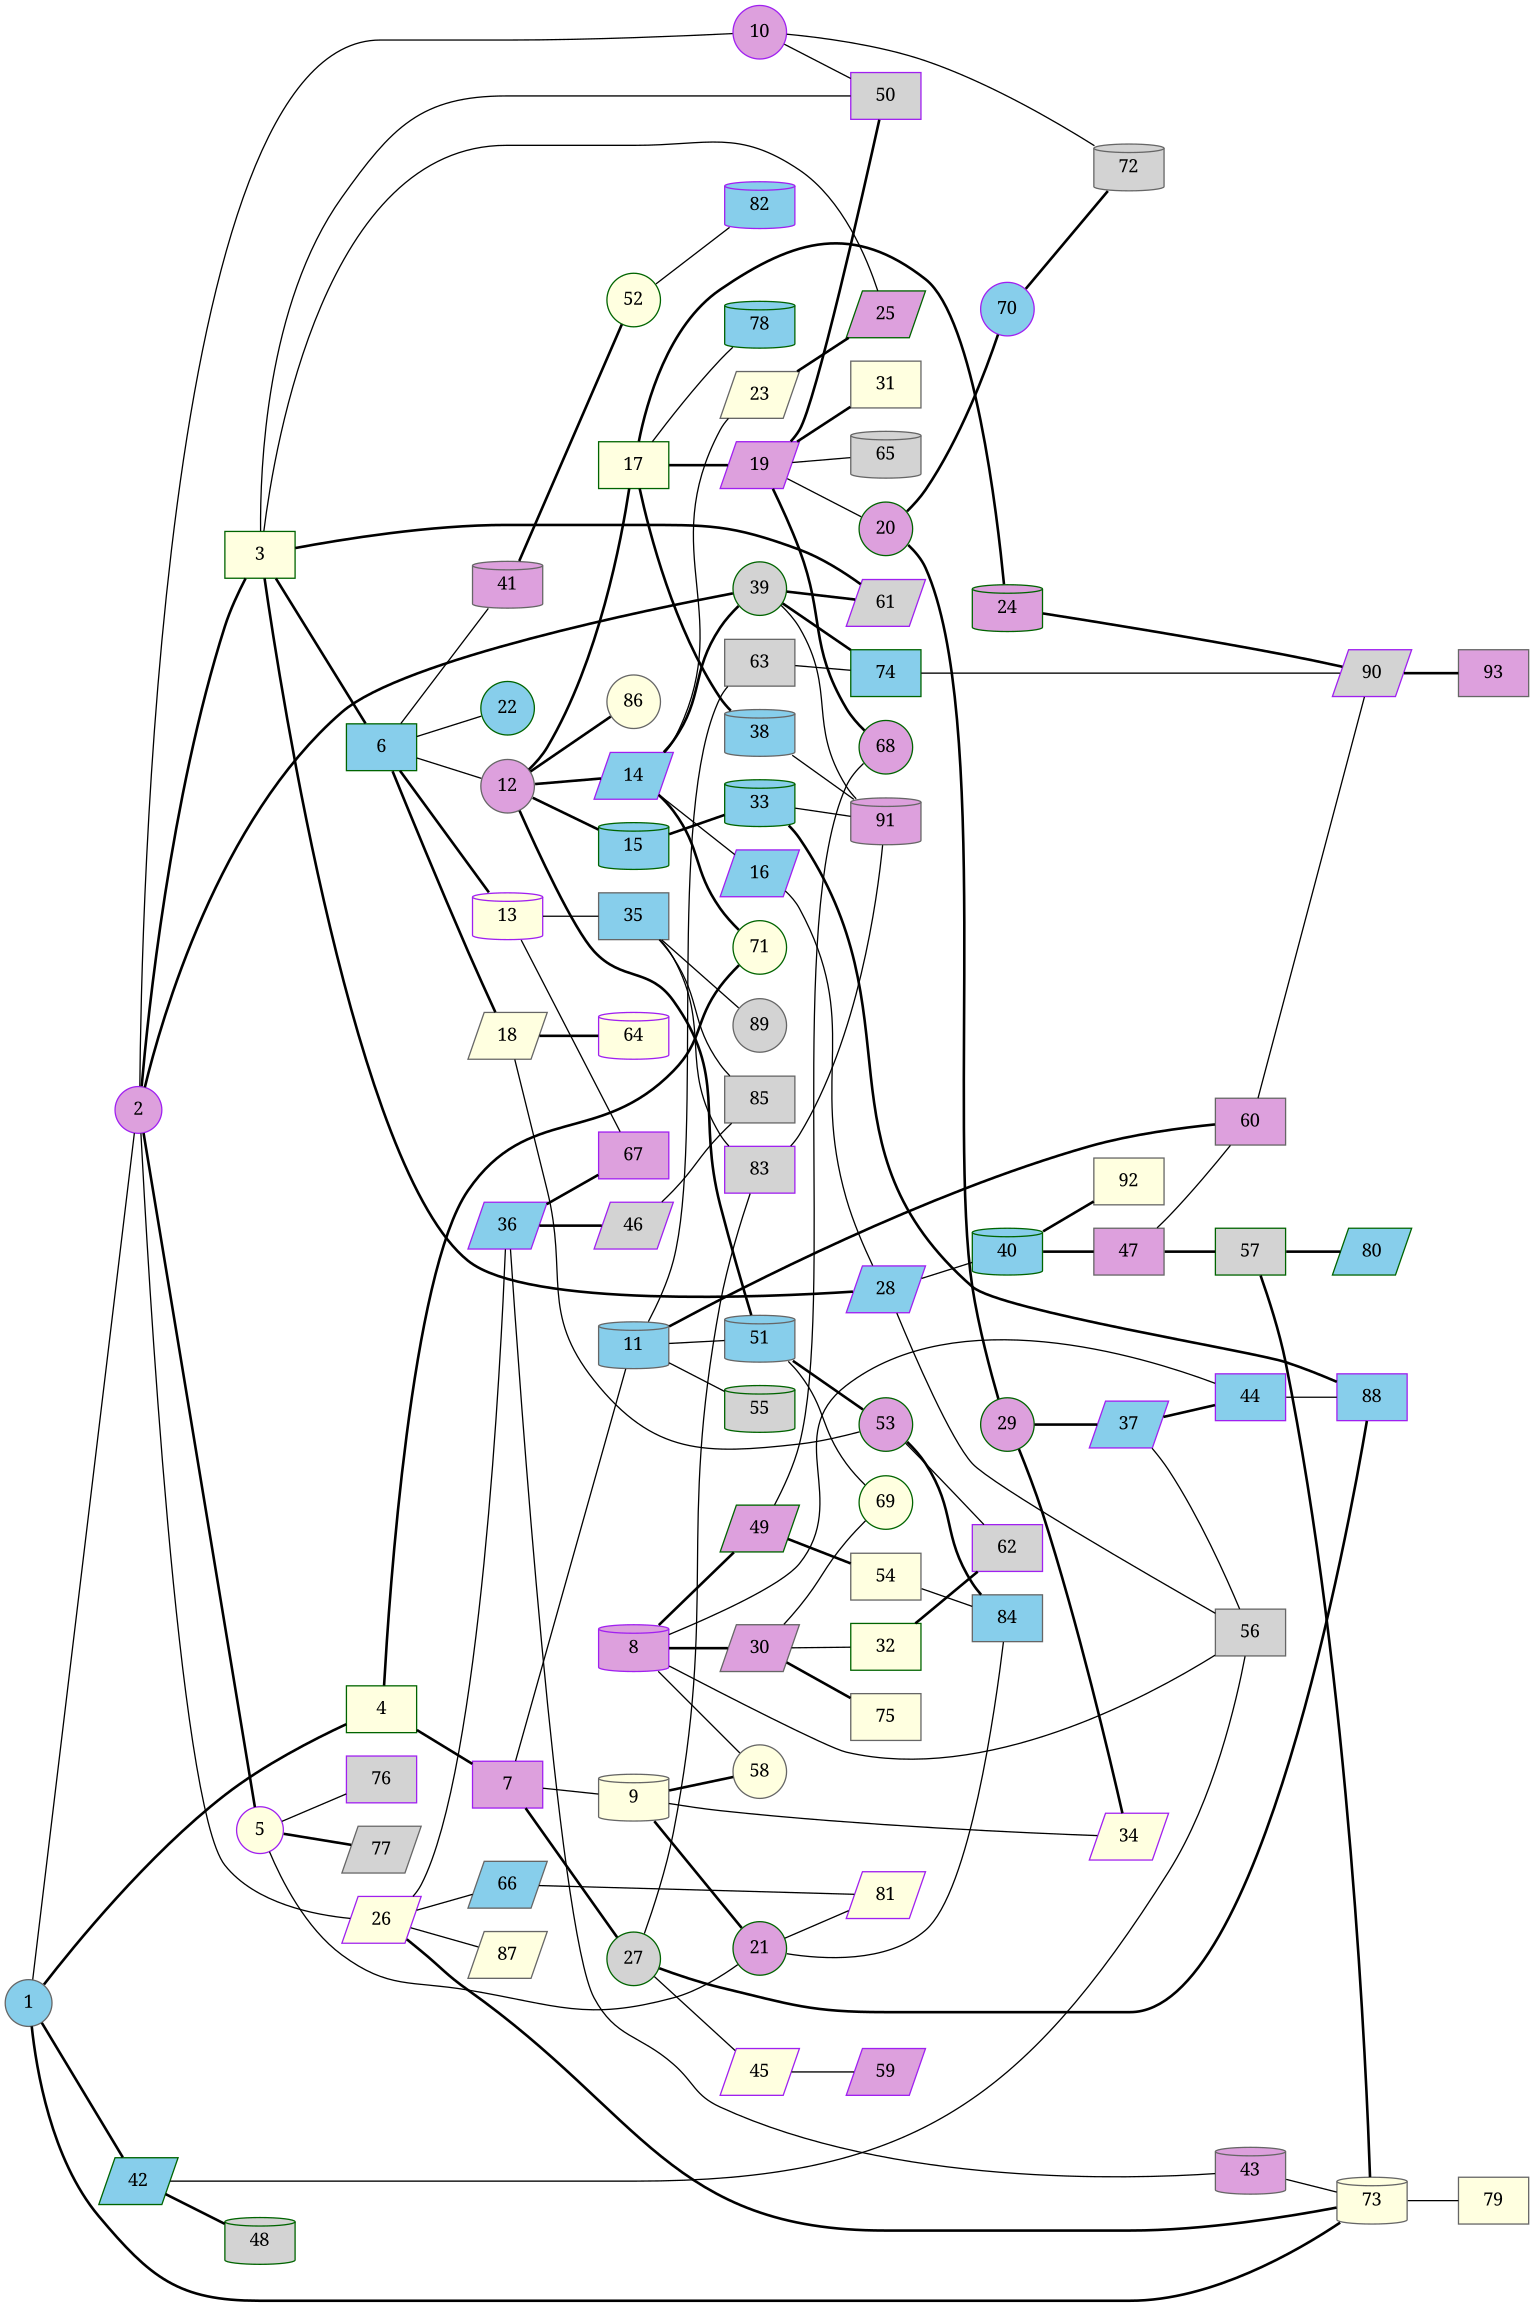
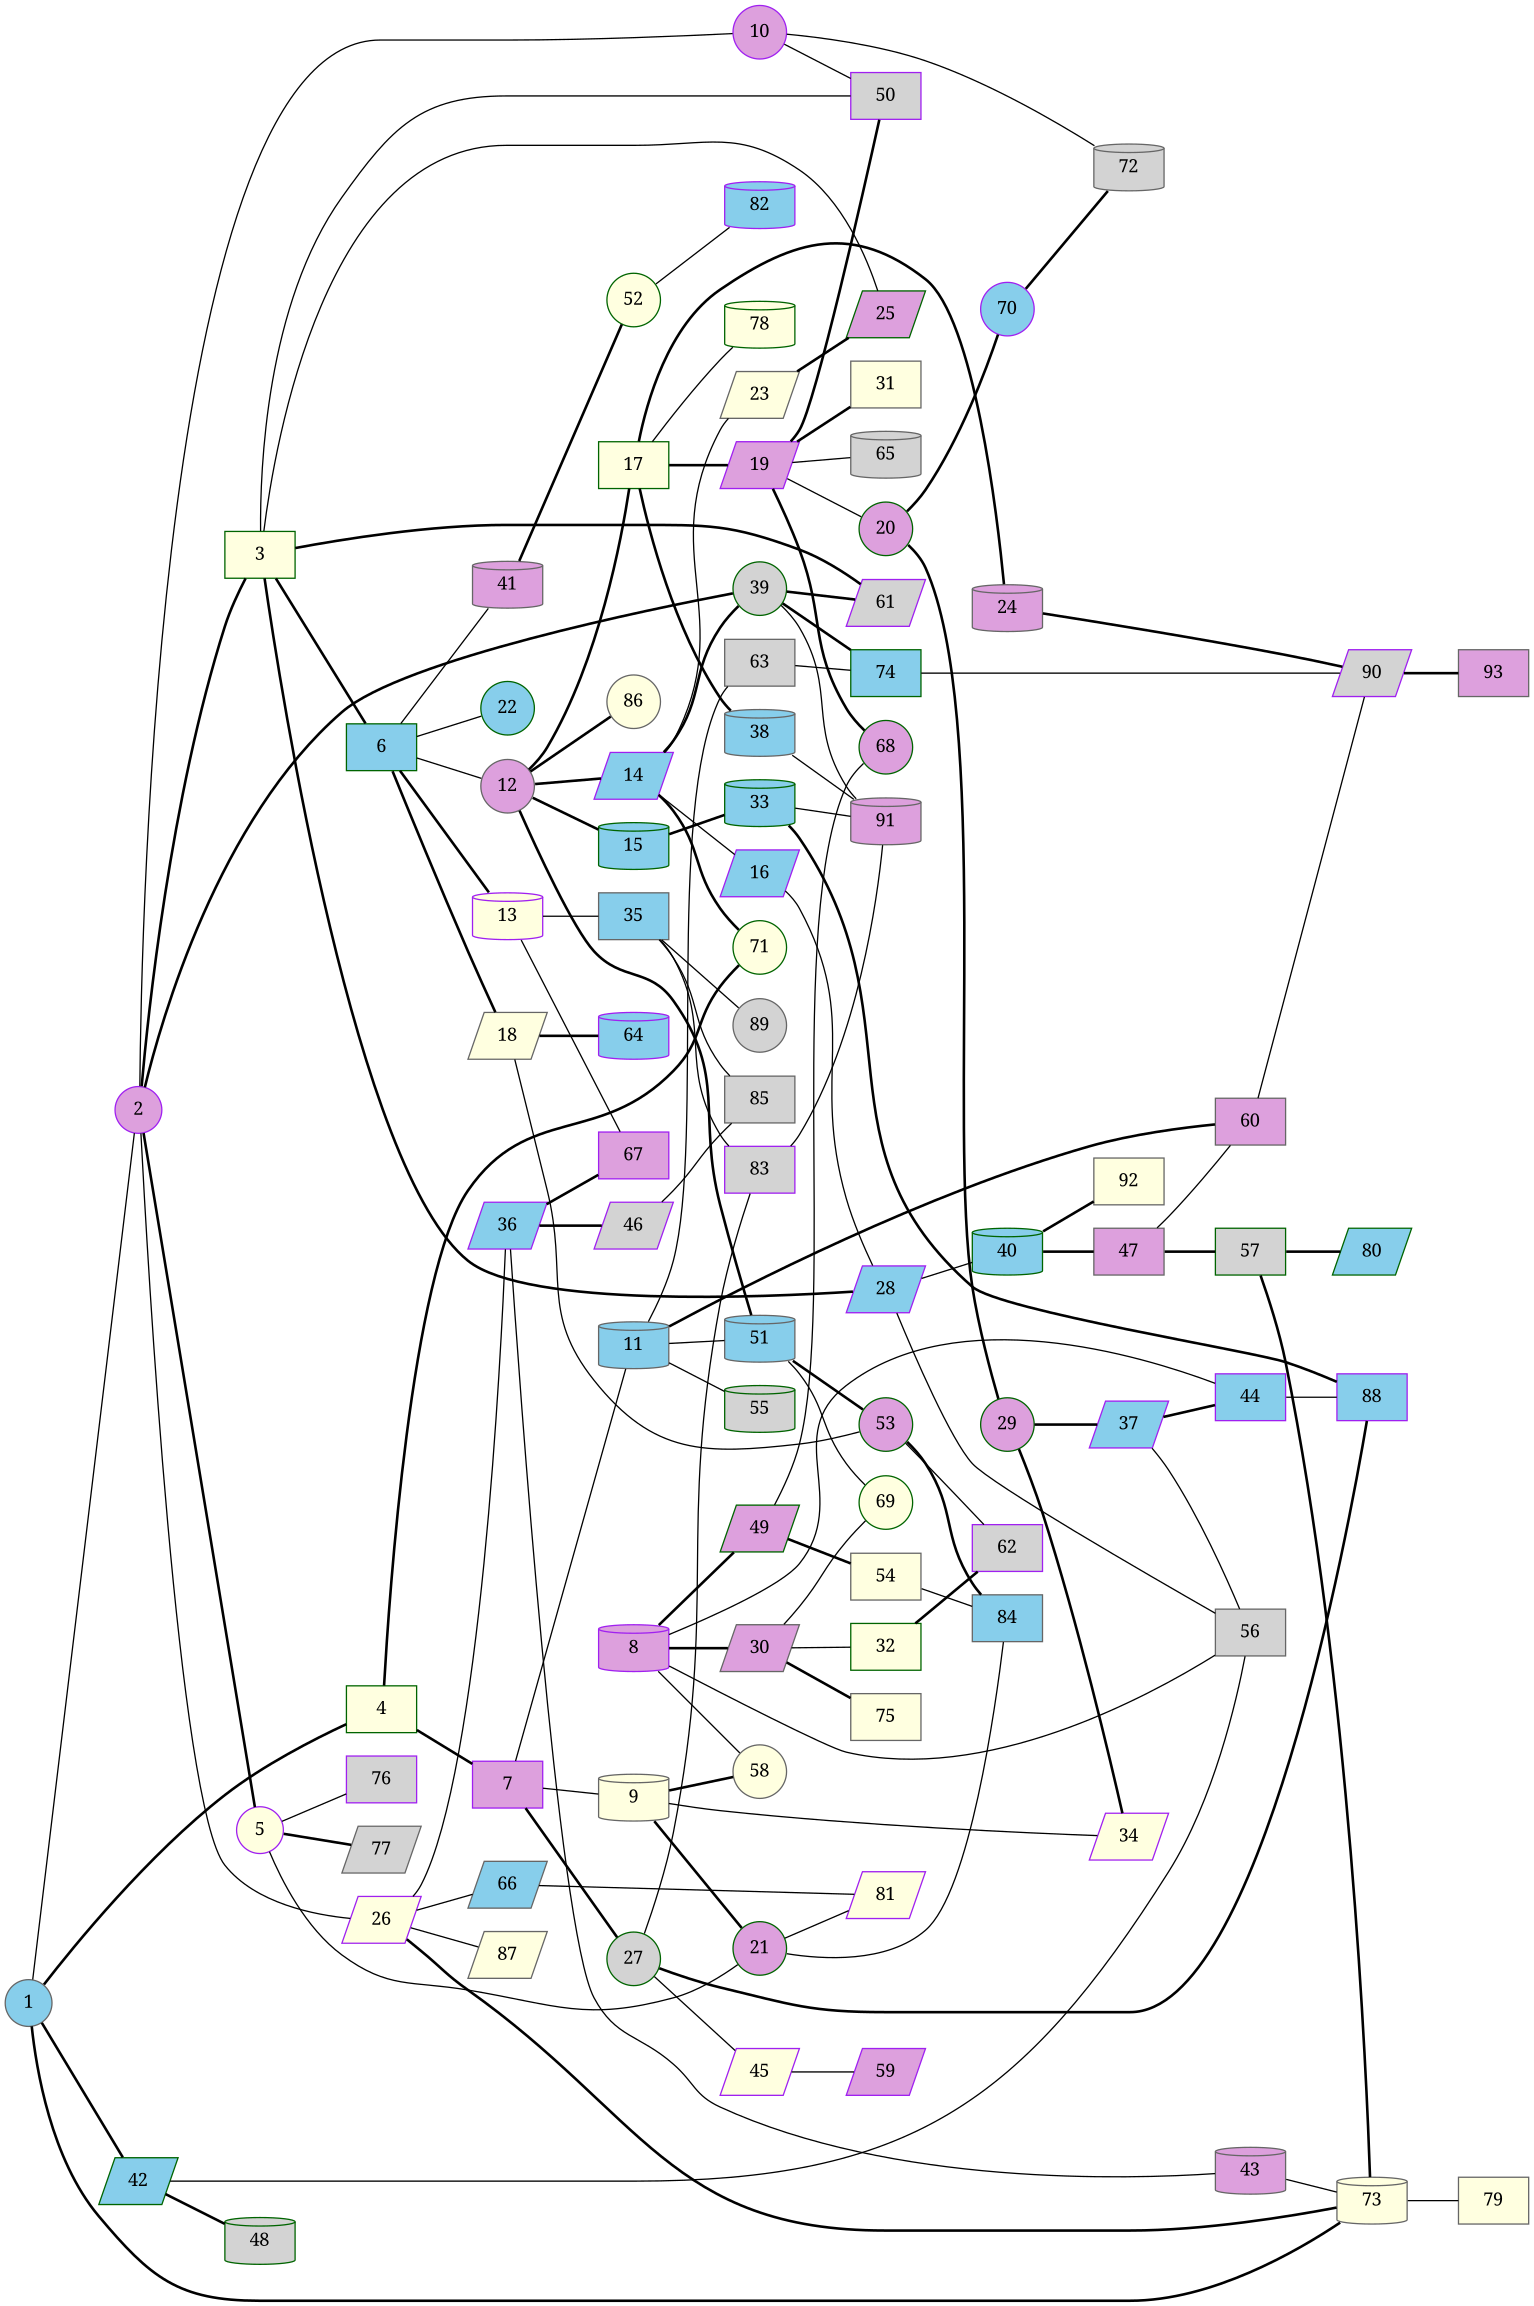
(760, 325) -> (760, 325)
(1007, 608) -> (1007, 608)
(634, 1036) -> (634, 1036)
